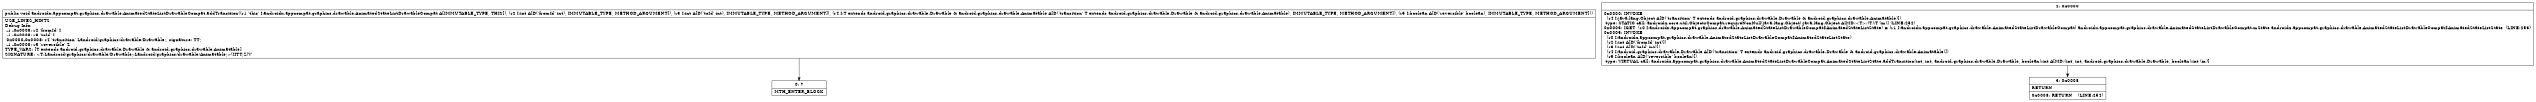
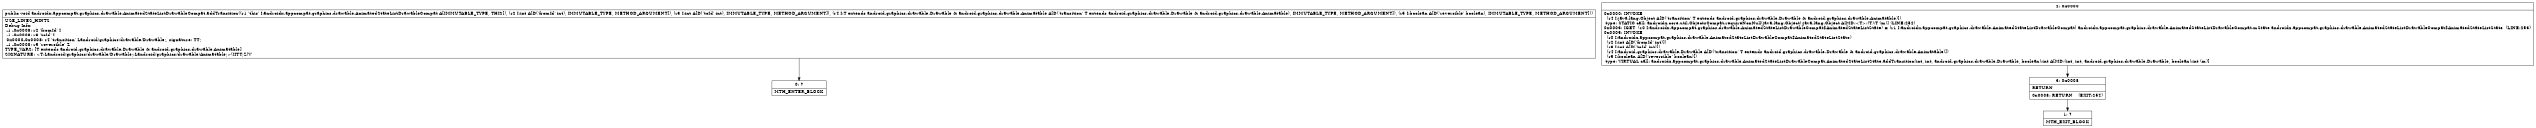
(2068, 95) -> (2068, 95)
none -> (2068, 118)
